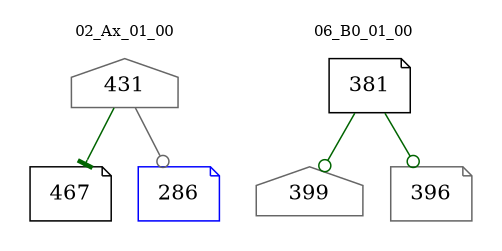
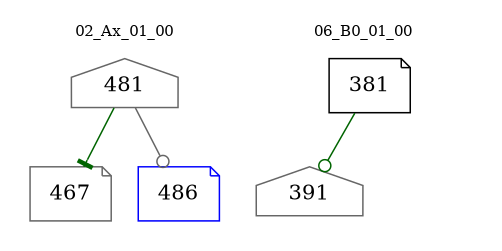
(125, 86) -> (125, 86)
(71, 194) -> (71, 194)
(179, 194) -> (179, 194)
(310, 194) -> (310, 194)
(431, 194) -> none
